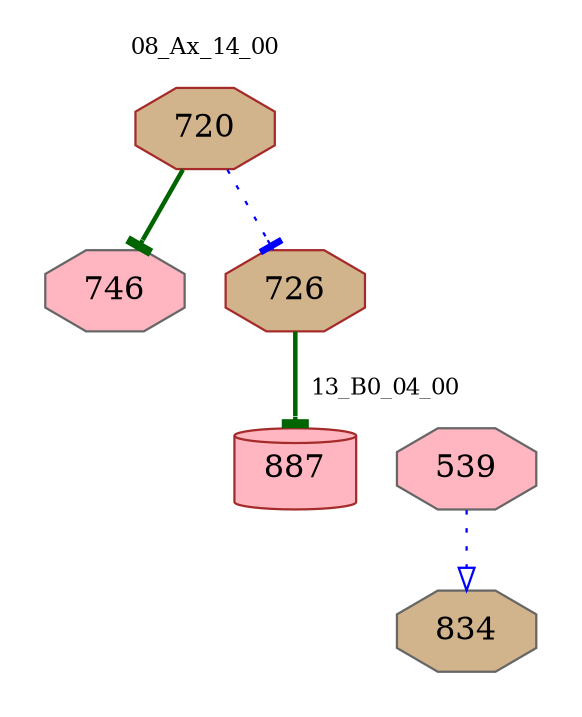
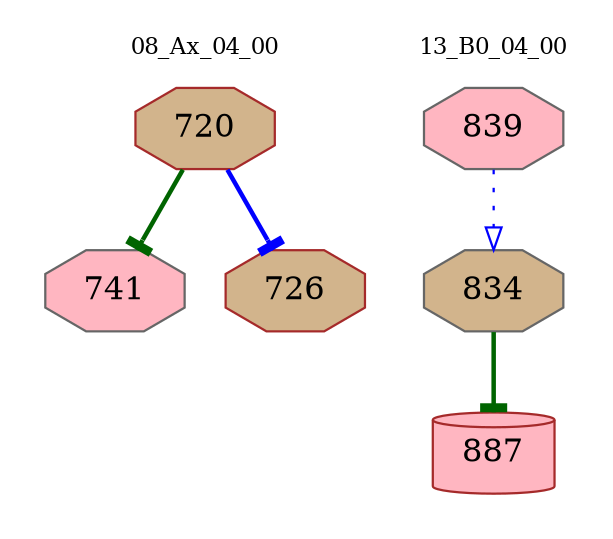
(205, 48) -> (205, 48)
(247, 205) -> (247, 205)
(115, 291) -> (115, 291)
(295, 382) -> (494, 367)
(467, 469) -> (494, 128)
